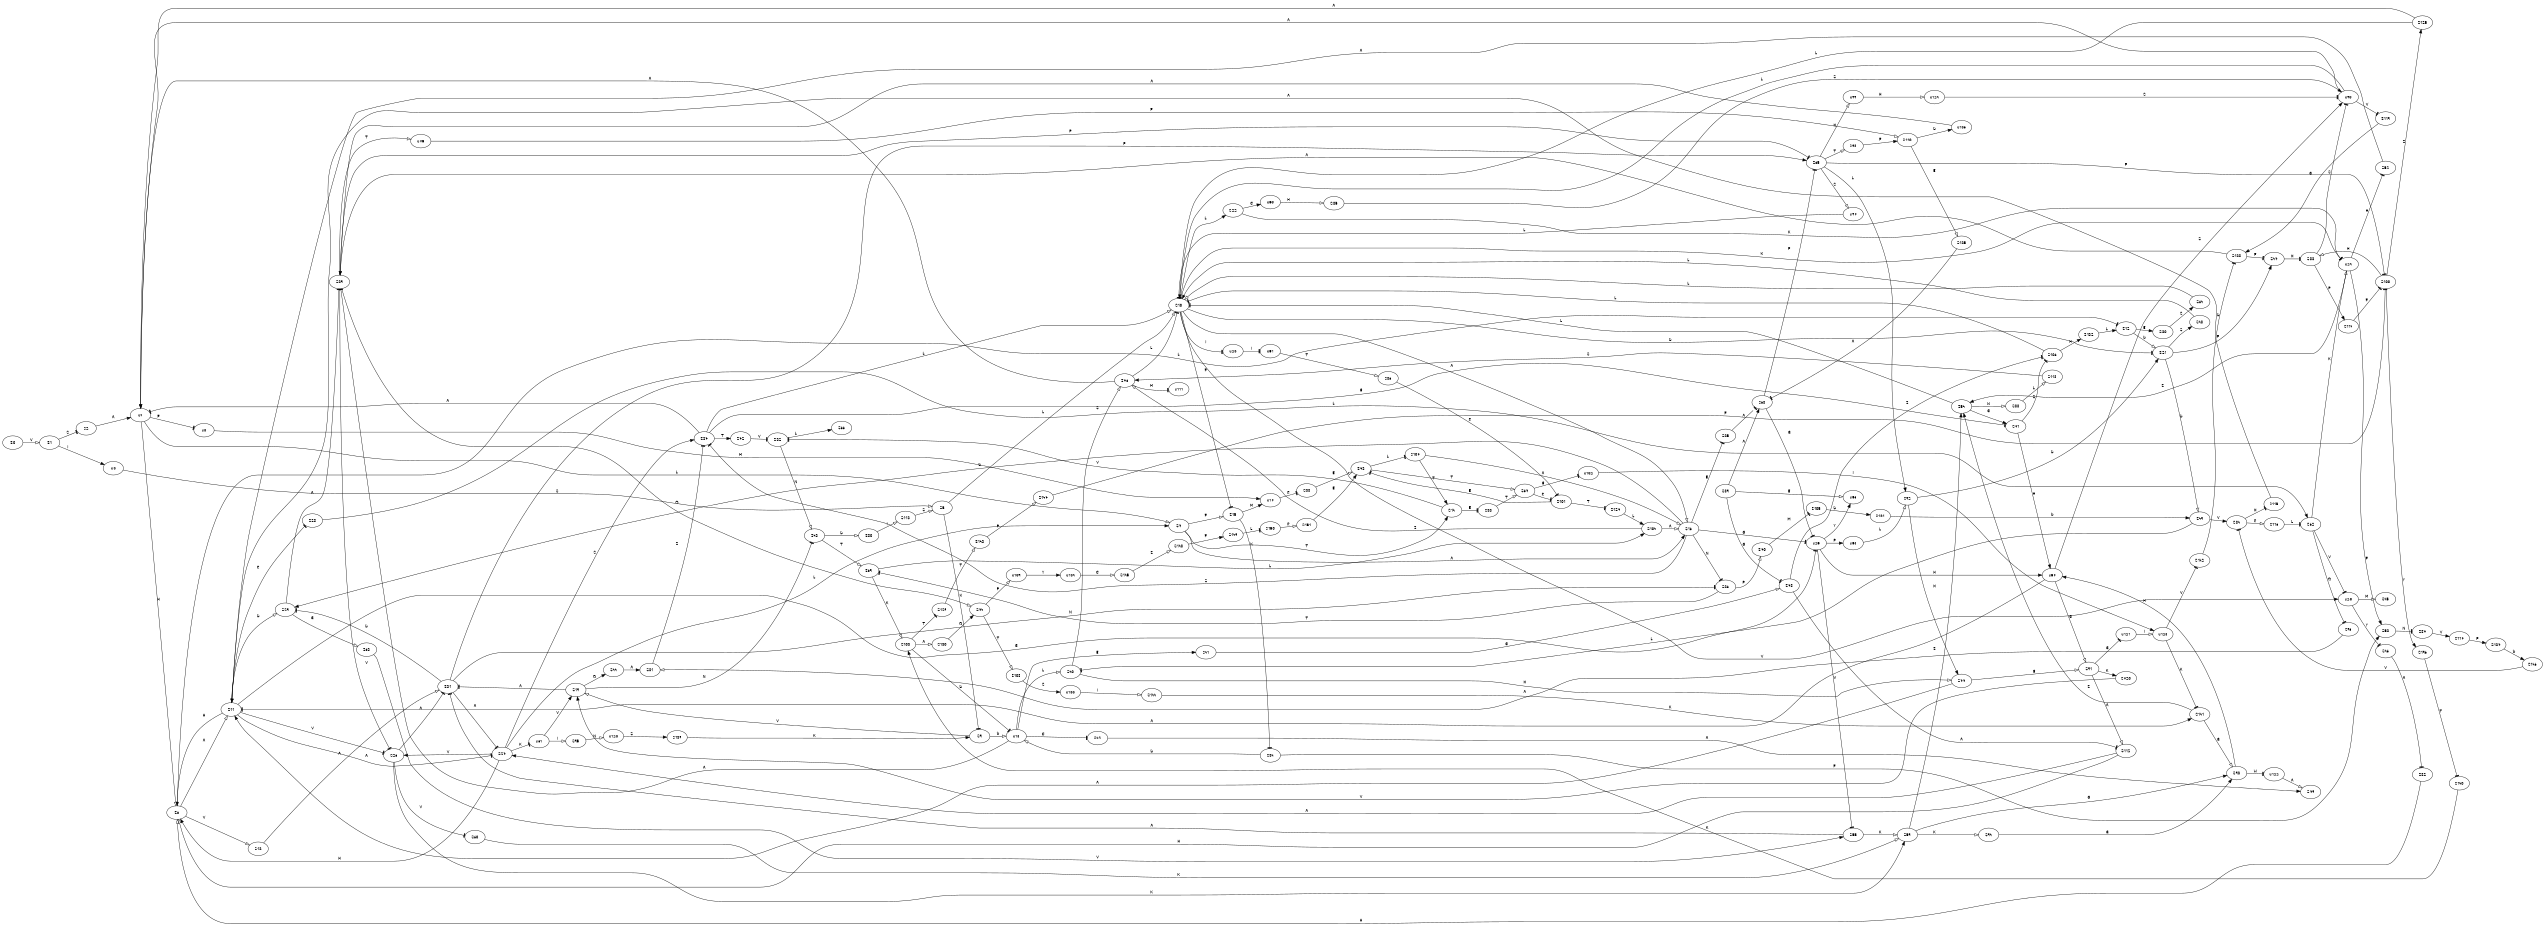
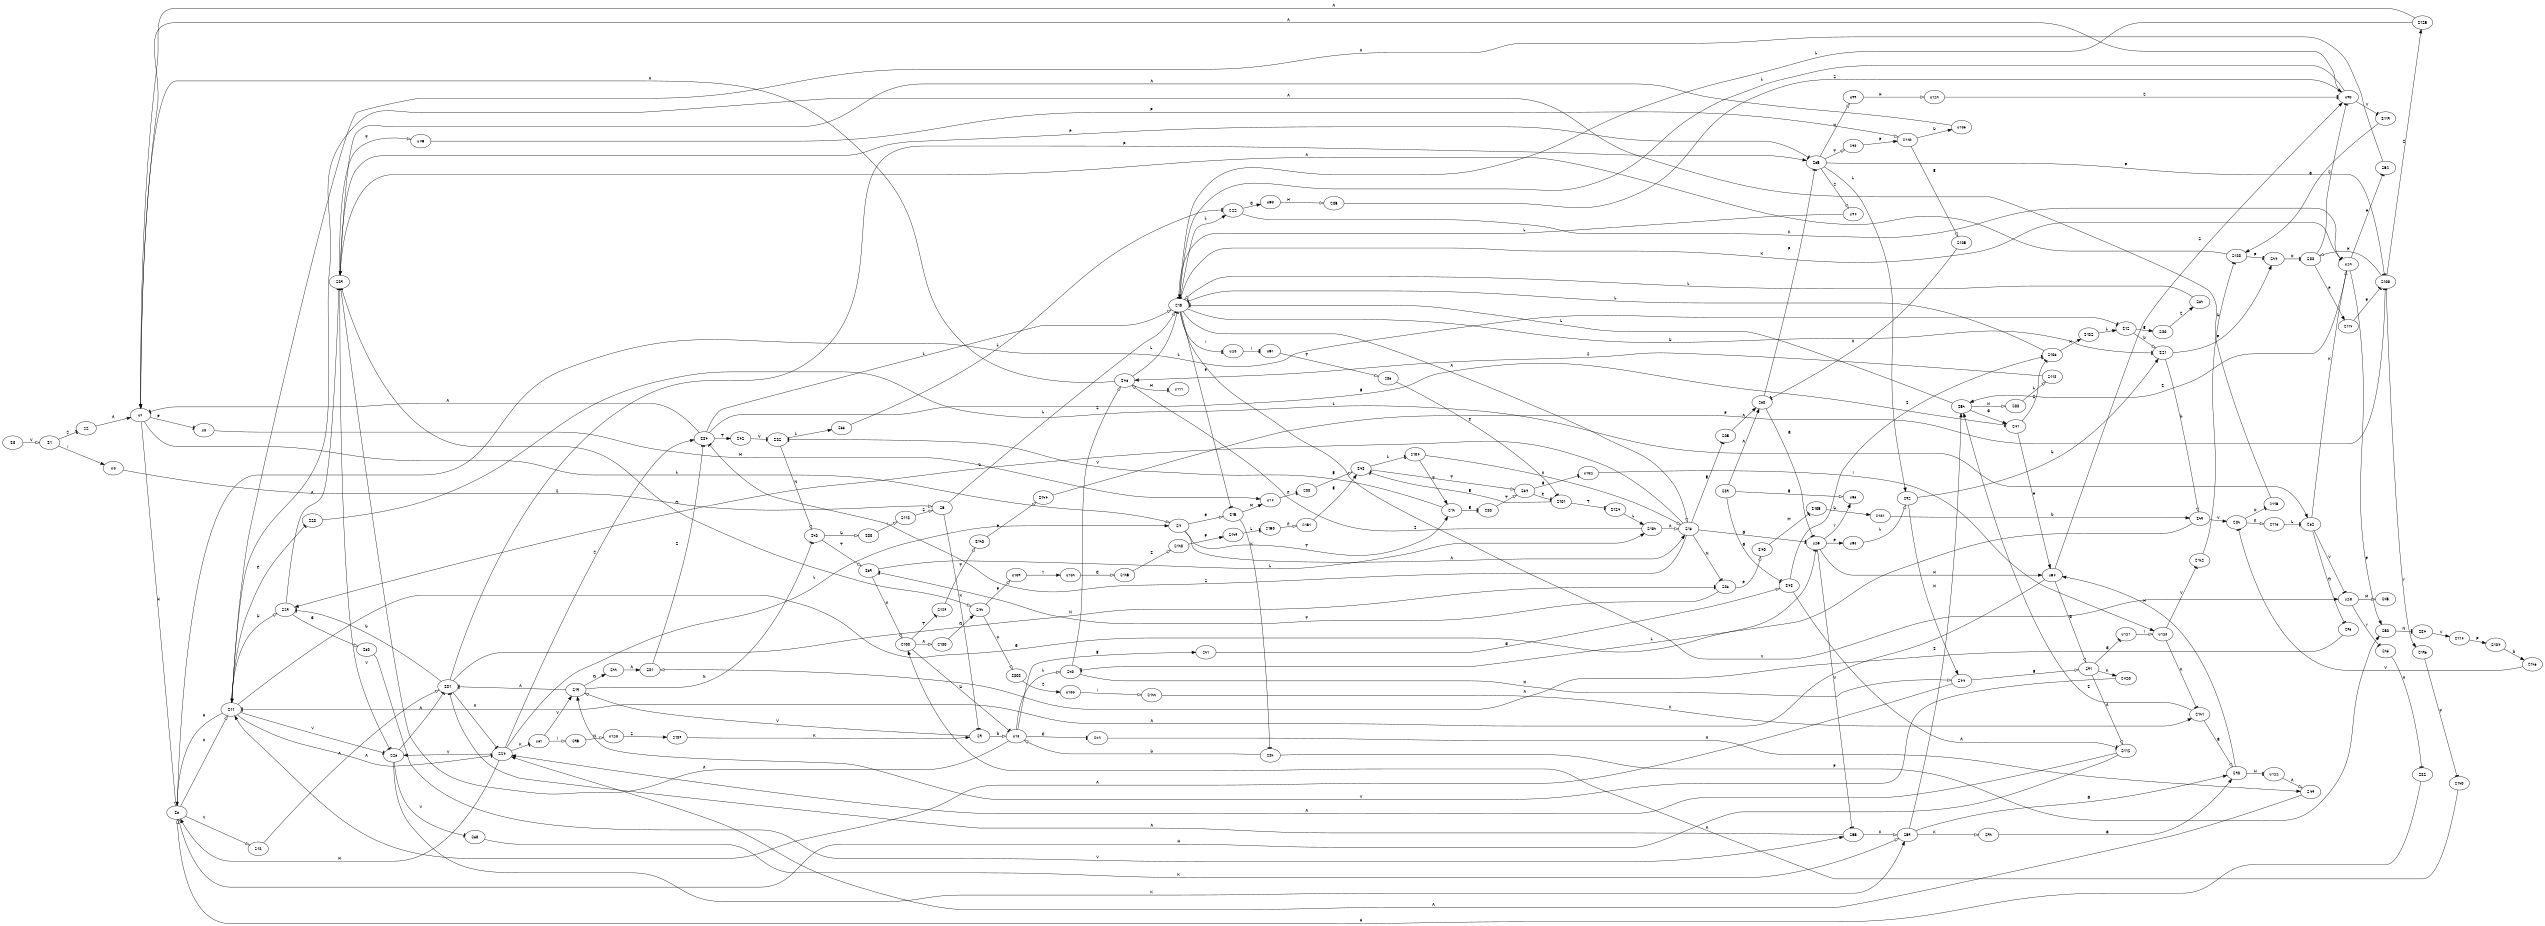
none -> (1037, 317)
(2200, 322) -> none
(1742, 420) -> (1742, 420)
(1016, 676) -> (1016, 676)
none -> (1402, 907)
